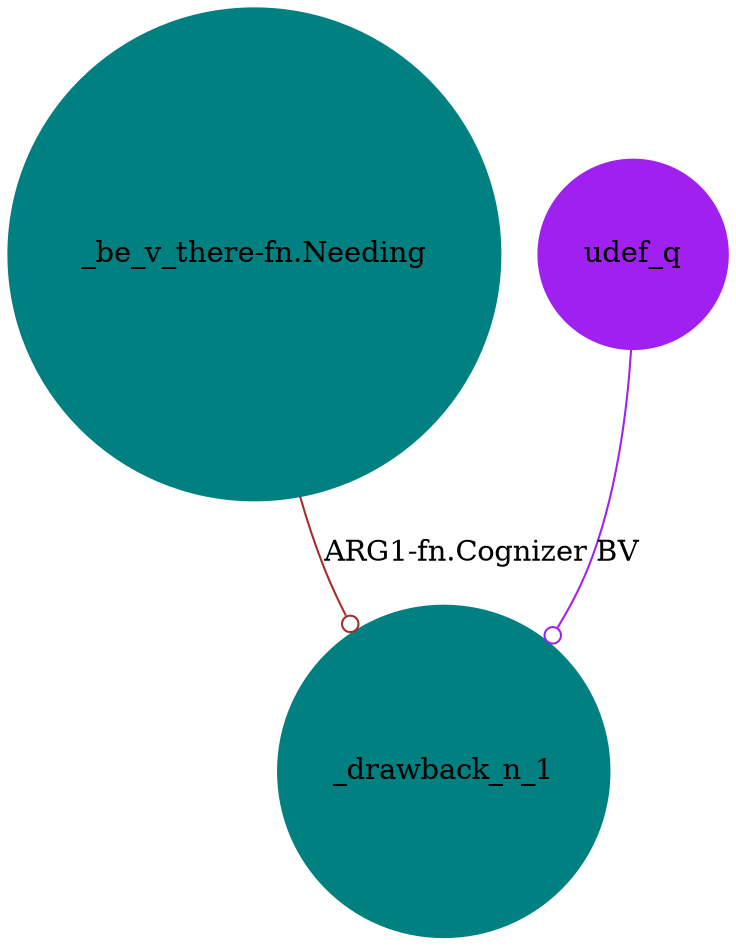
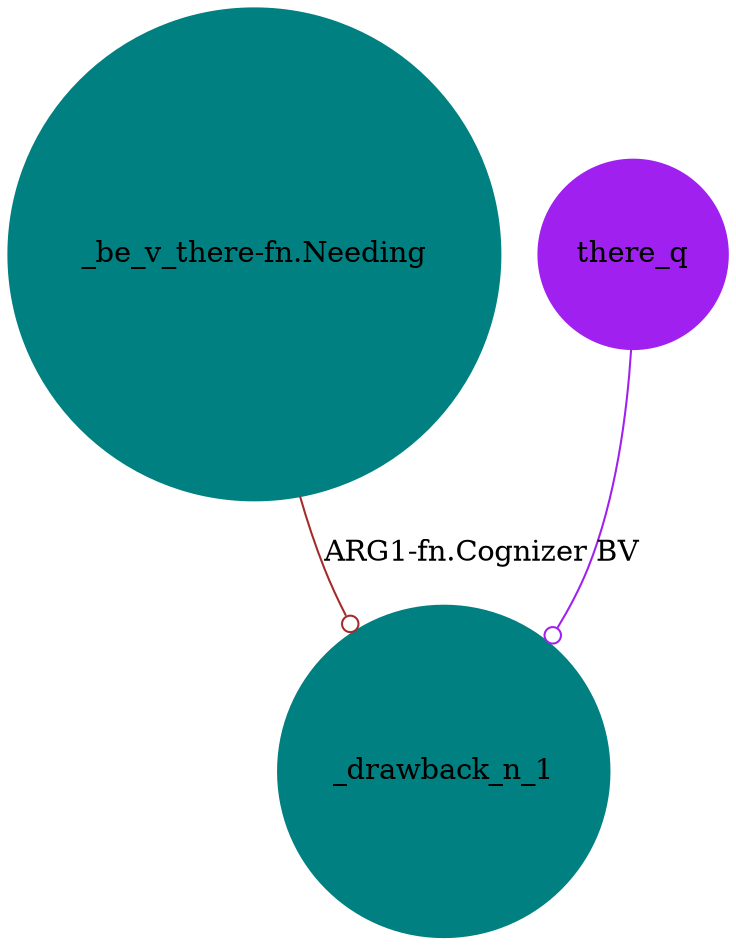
(633, 254) -> (633, 254)
